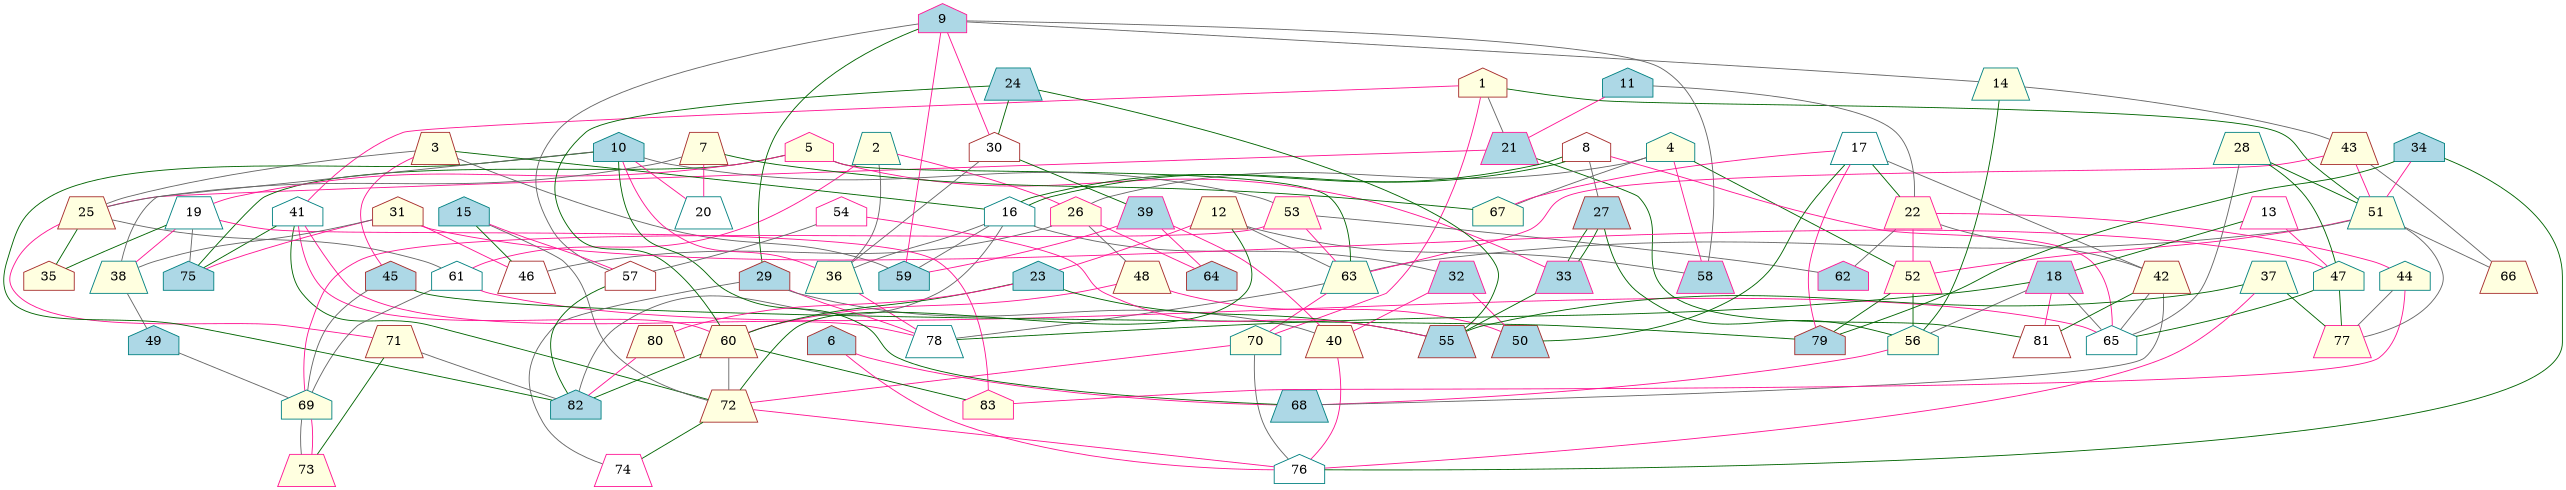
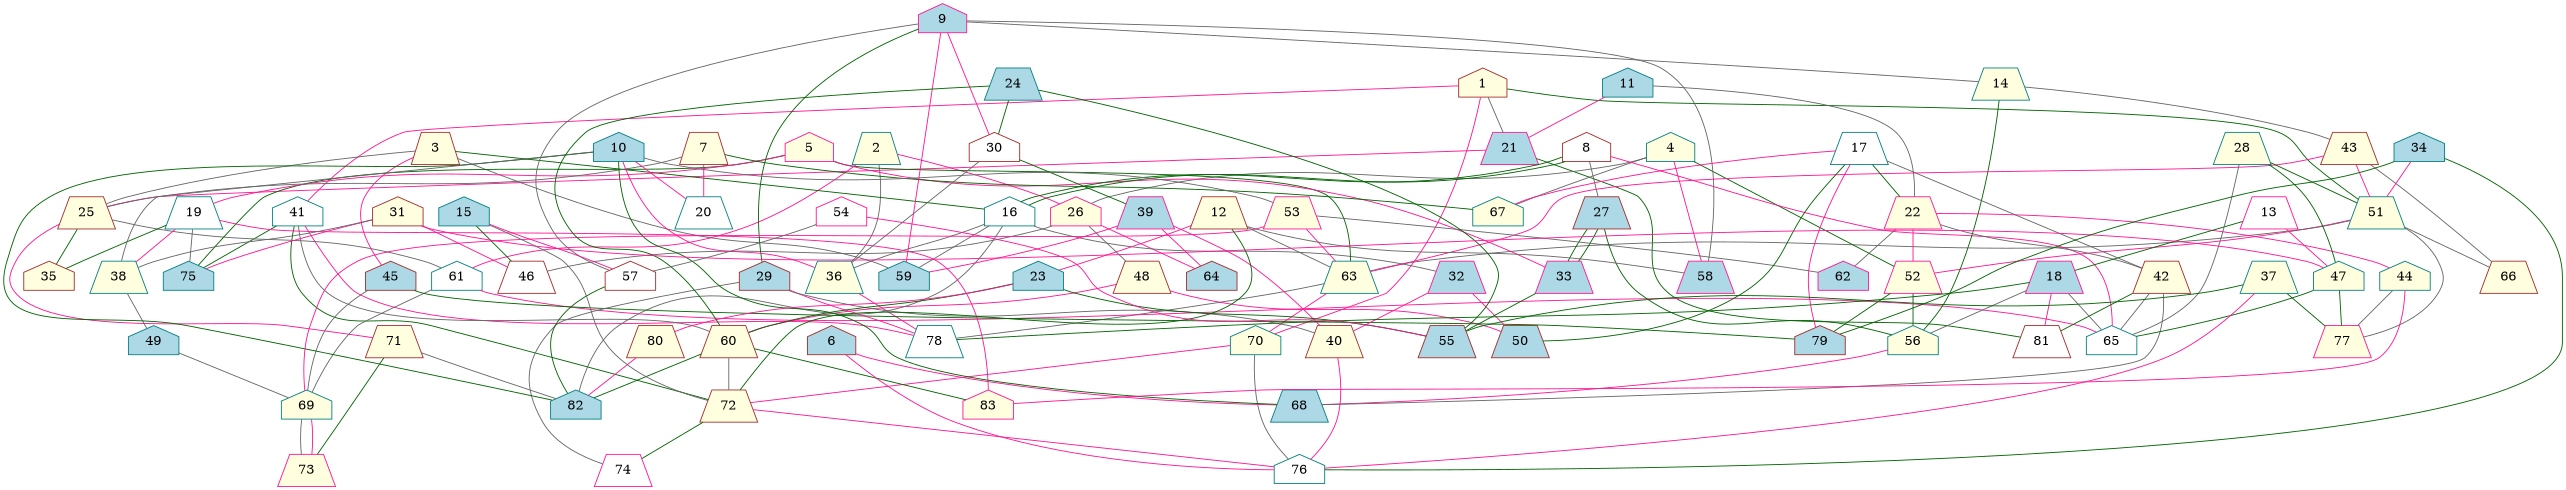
(422, 318) -> (422, 318)
